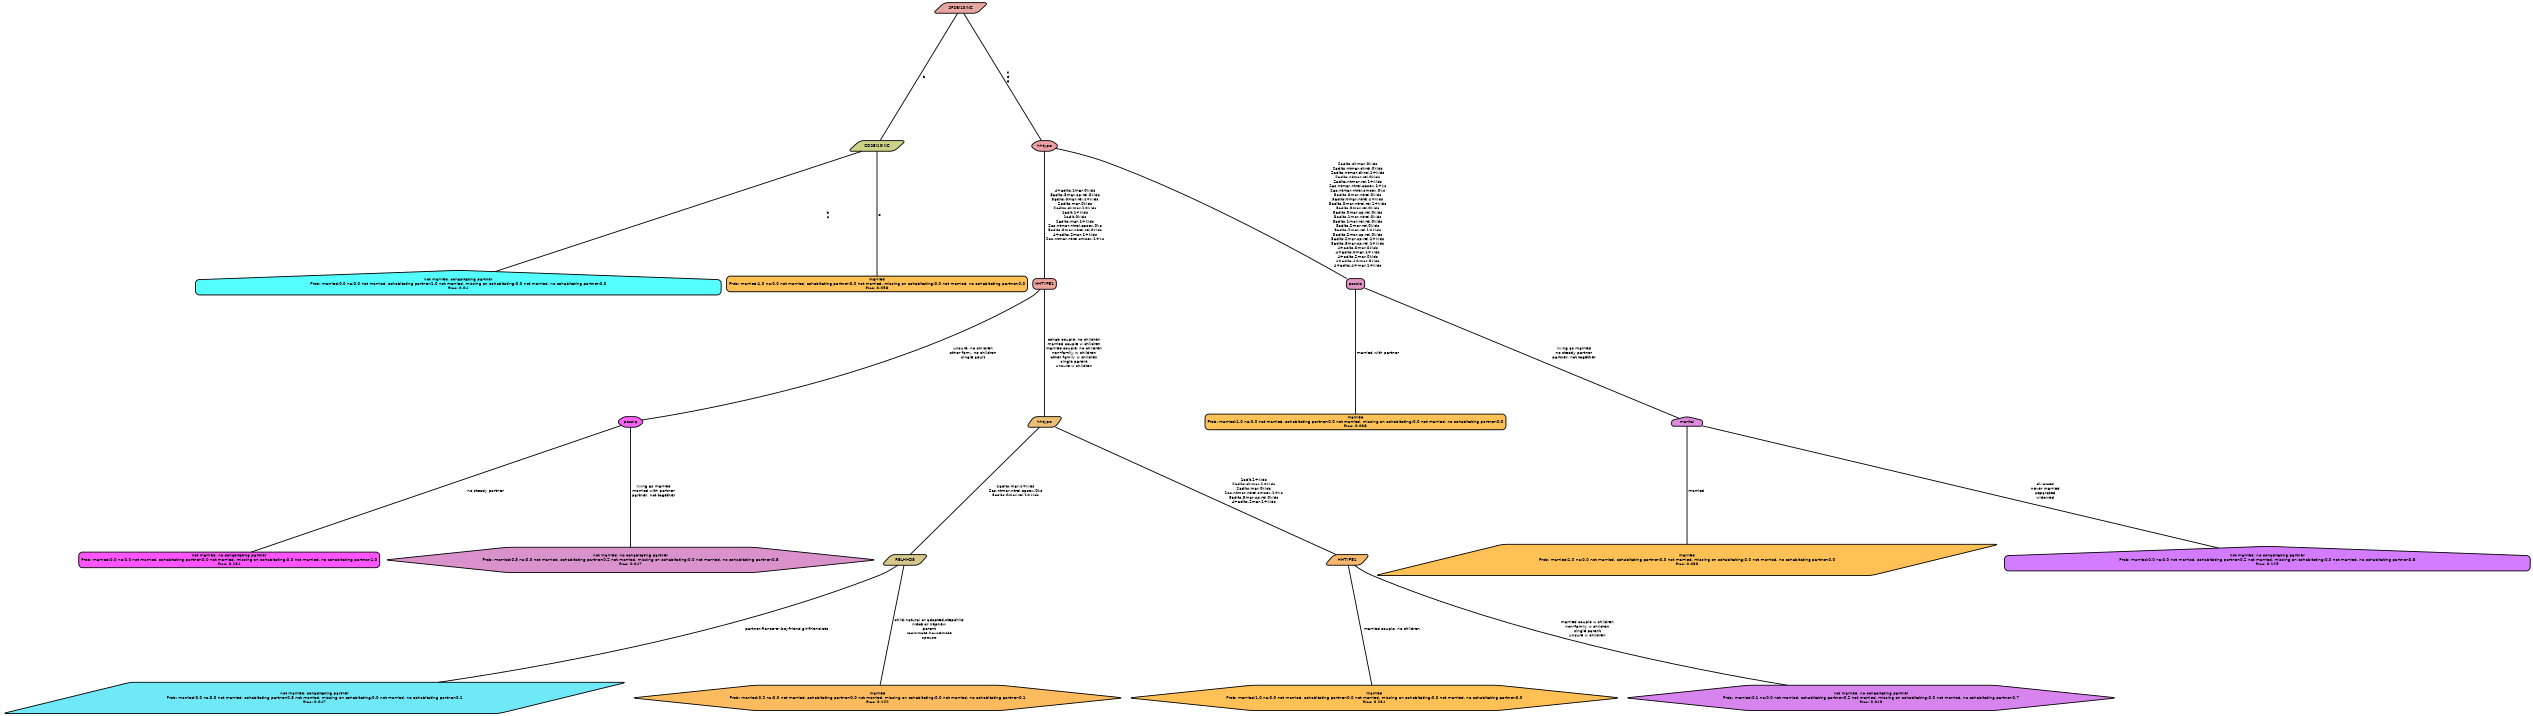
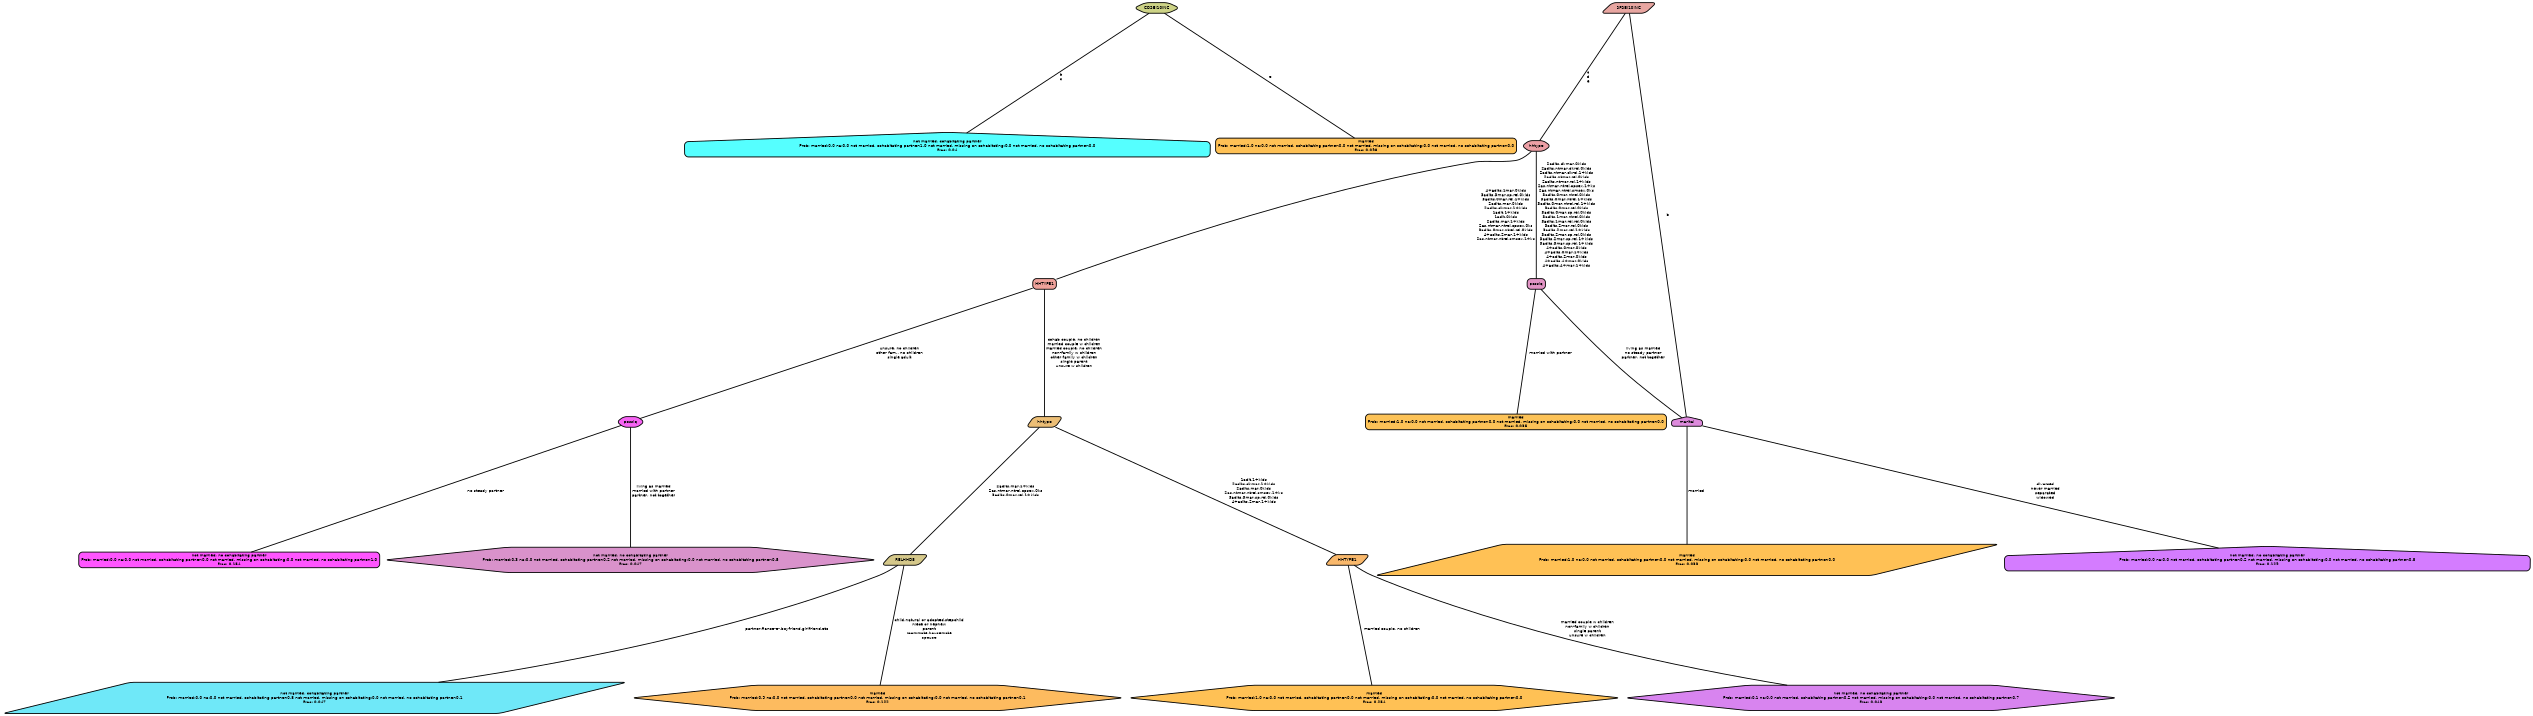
(919, 77) -> (1658, 215)
(877, 146) -> (1157, 8)
